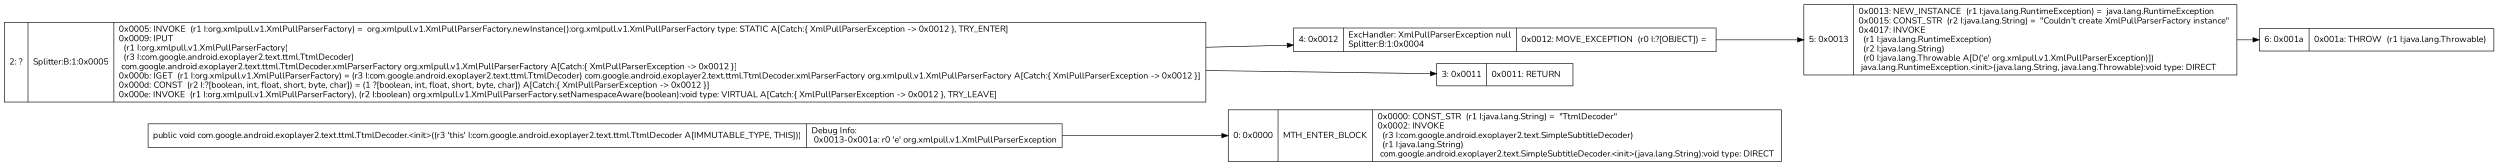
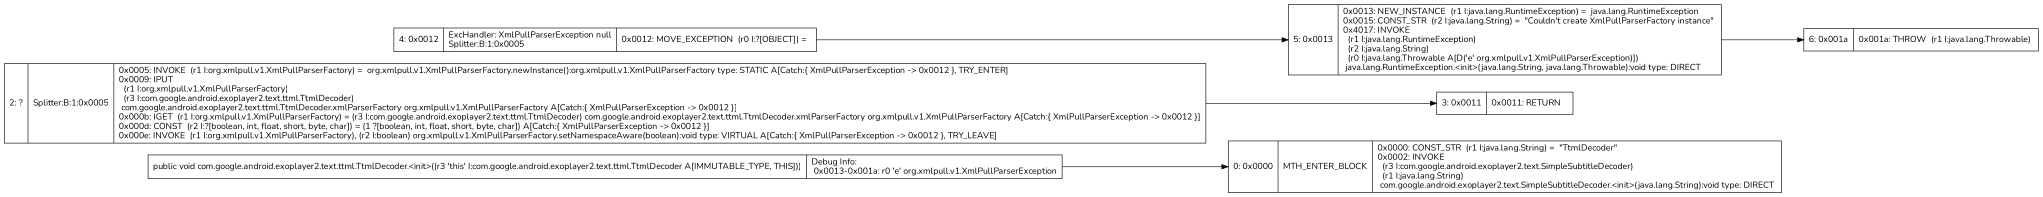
(1386, 44) -> (487, 44)
(1247, 46) -> none
